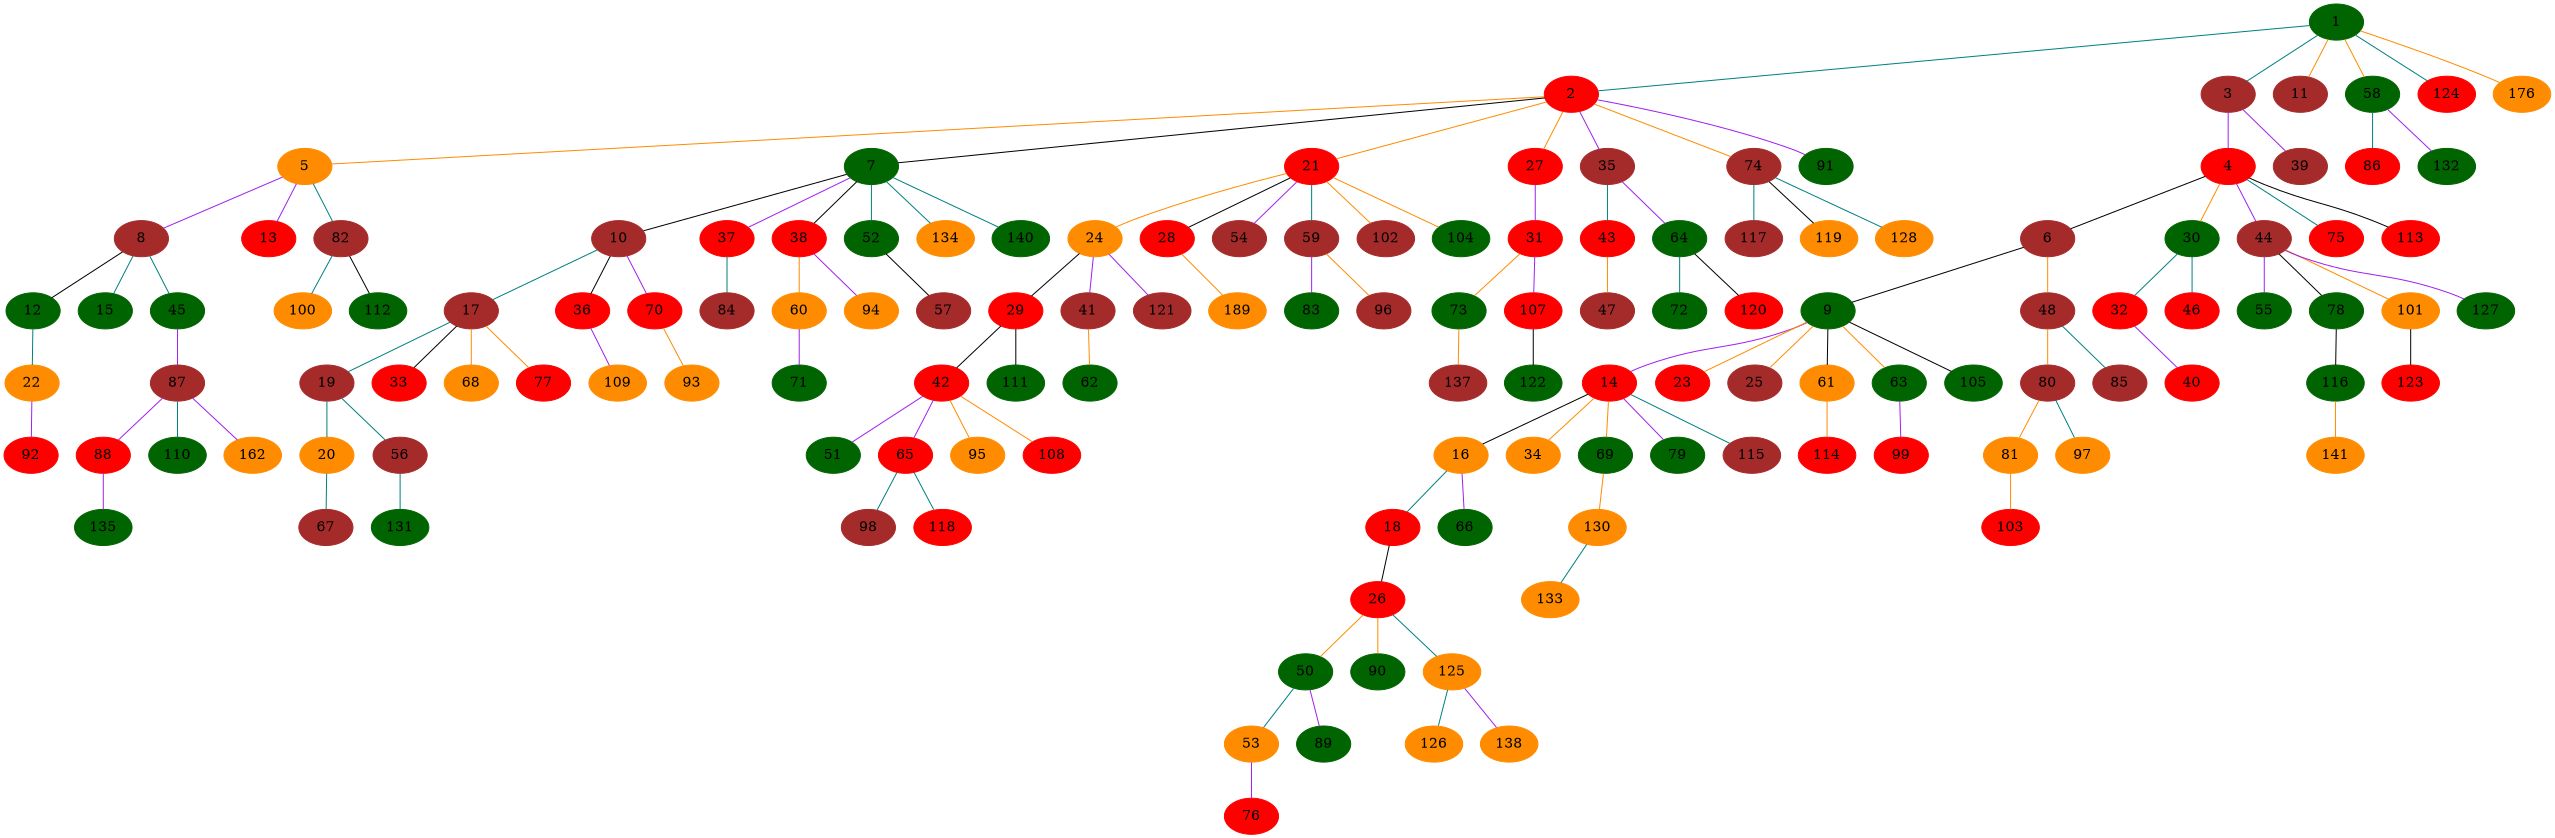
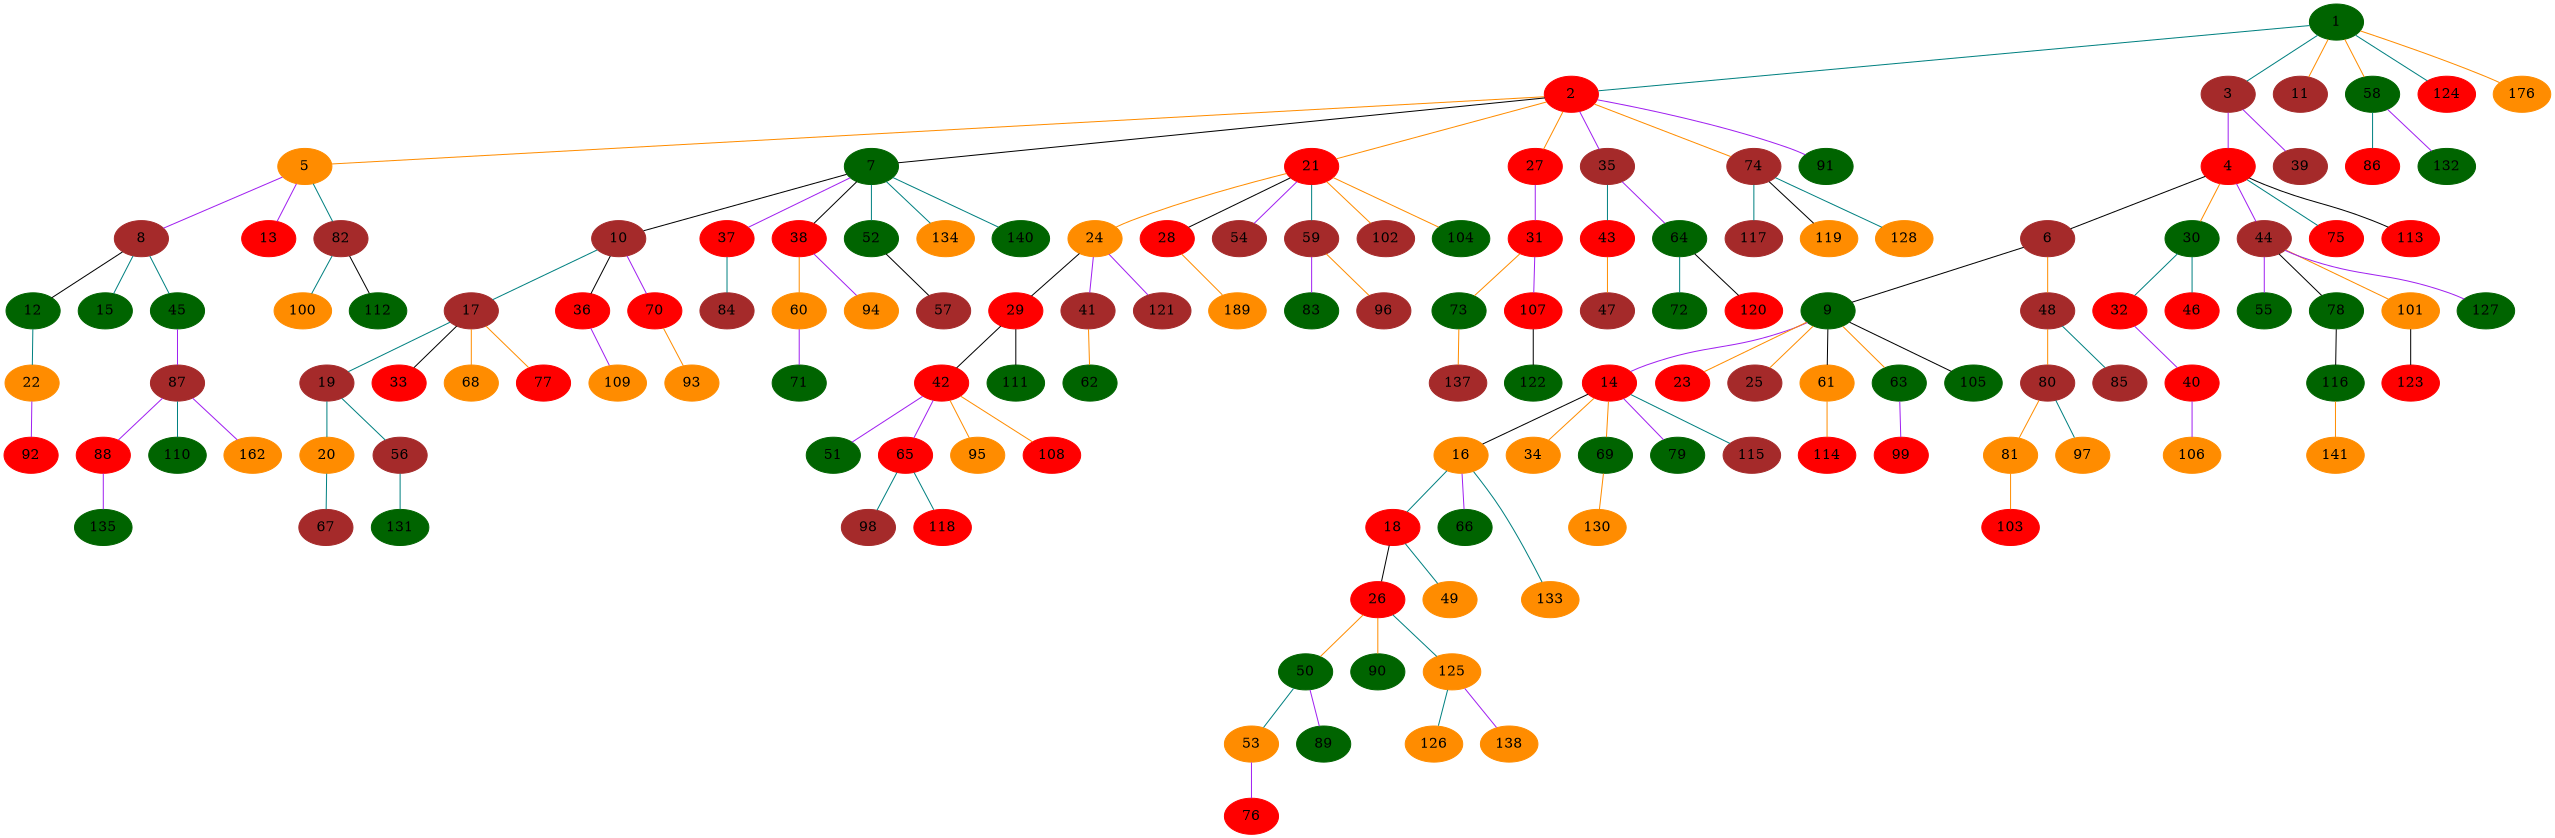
none -> (2192, 455)
(1574, 564) -> (1511, 525)
none -> (1450, 600)
